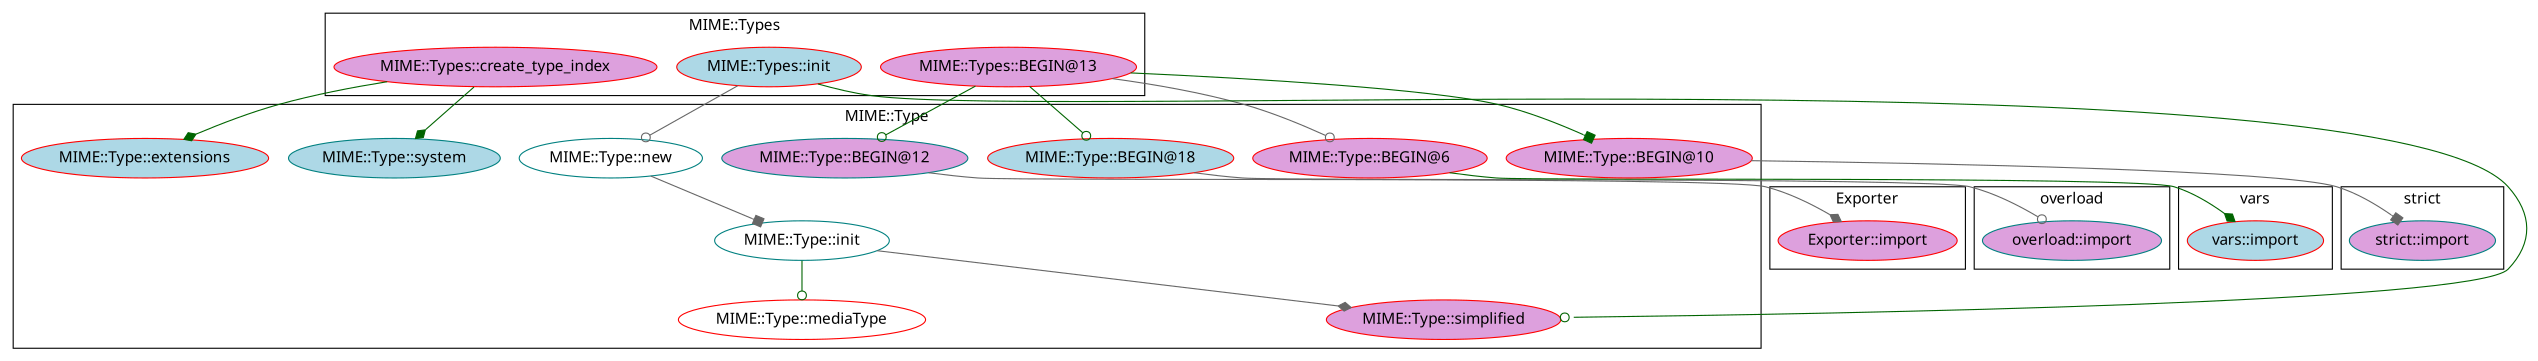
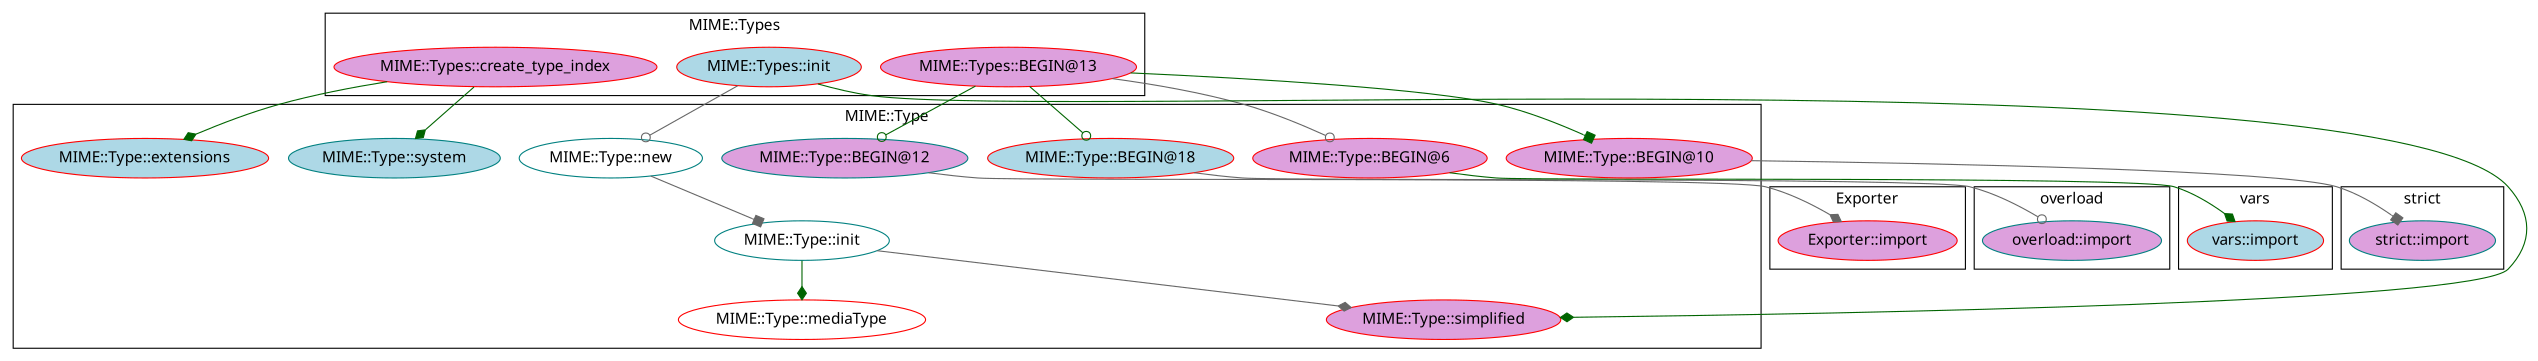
(2182, 116) -> (2182, 116)
(802, 276) -> (802, 276)
